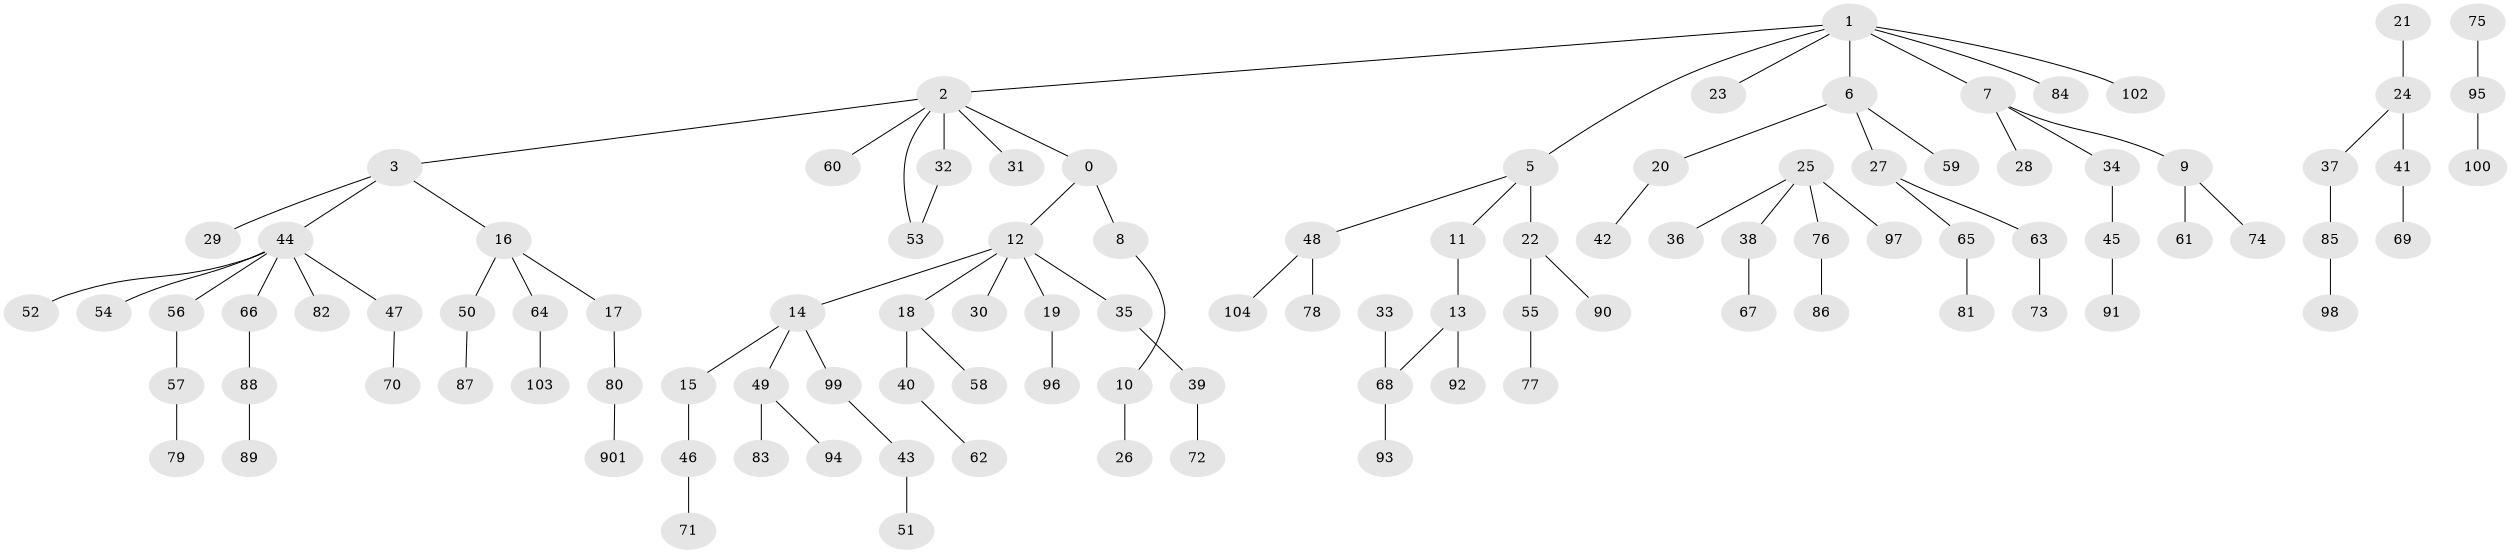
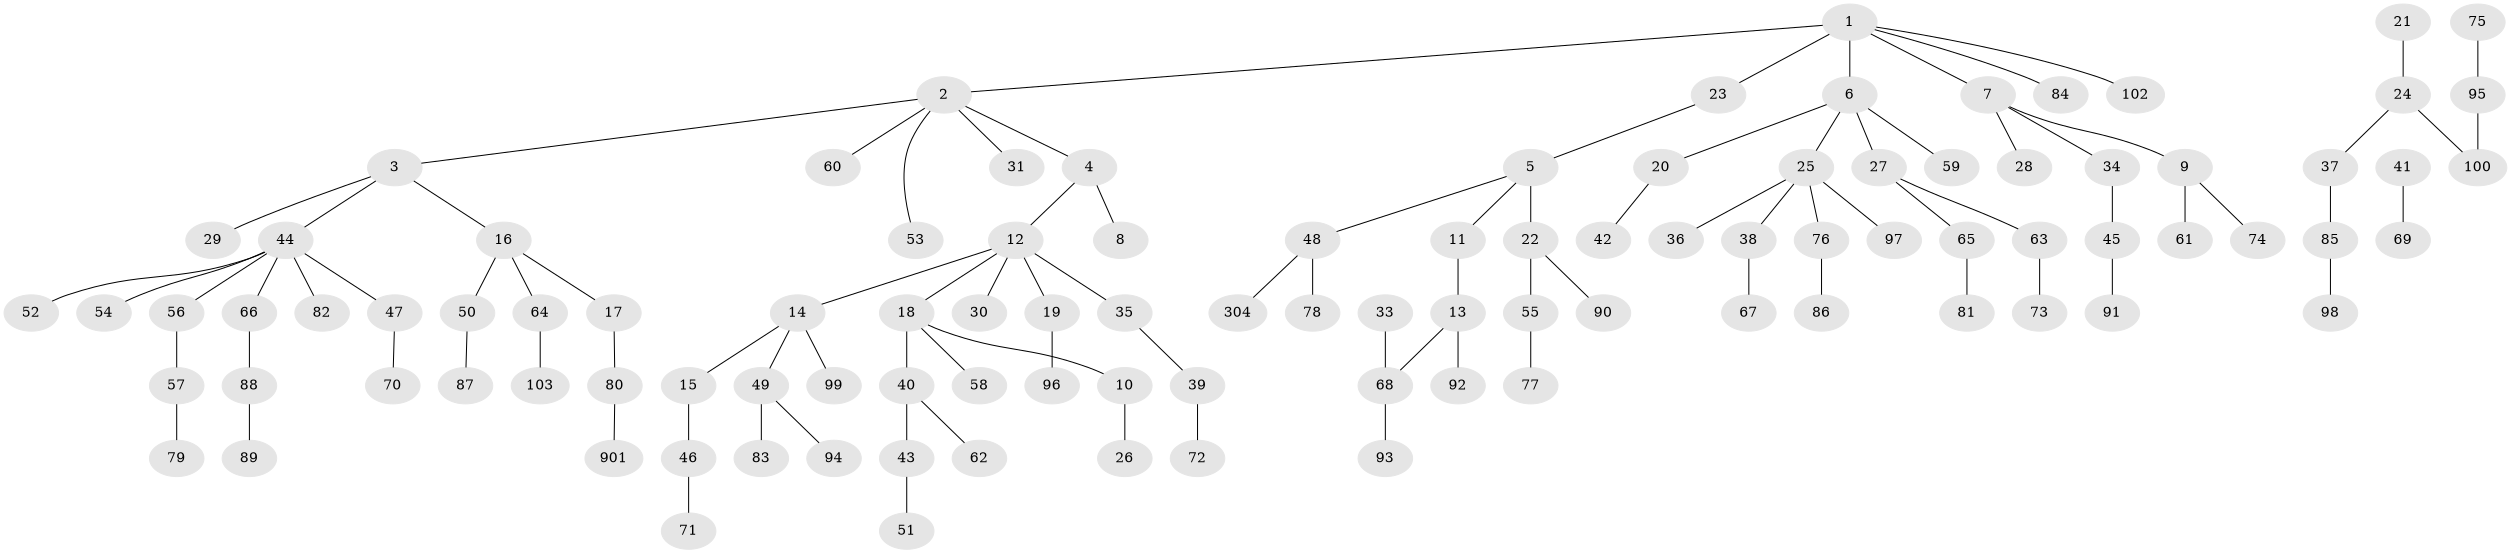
(1680, 78) -> (1624, 131)
none -> (1828, 131)
(2403, 131) -> (2440, 131)
(944, 168) -> none
(1089, 168) -> (1089, 168)
(1165, 312) -> (1016, 349)
(1238, 313) -> (1238, 313)
(870, 422) -> (907, 422)
